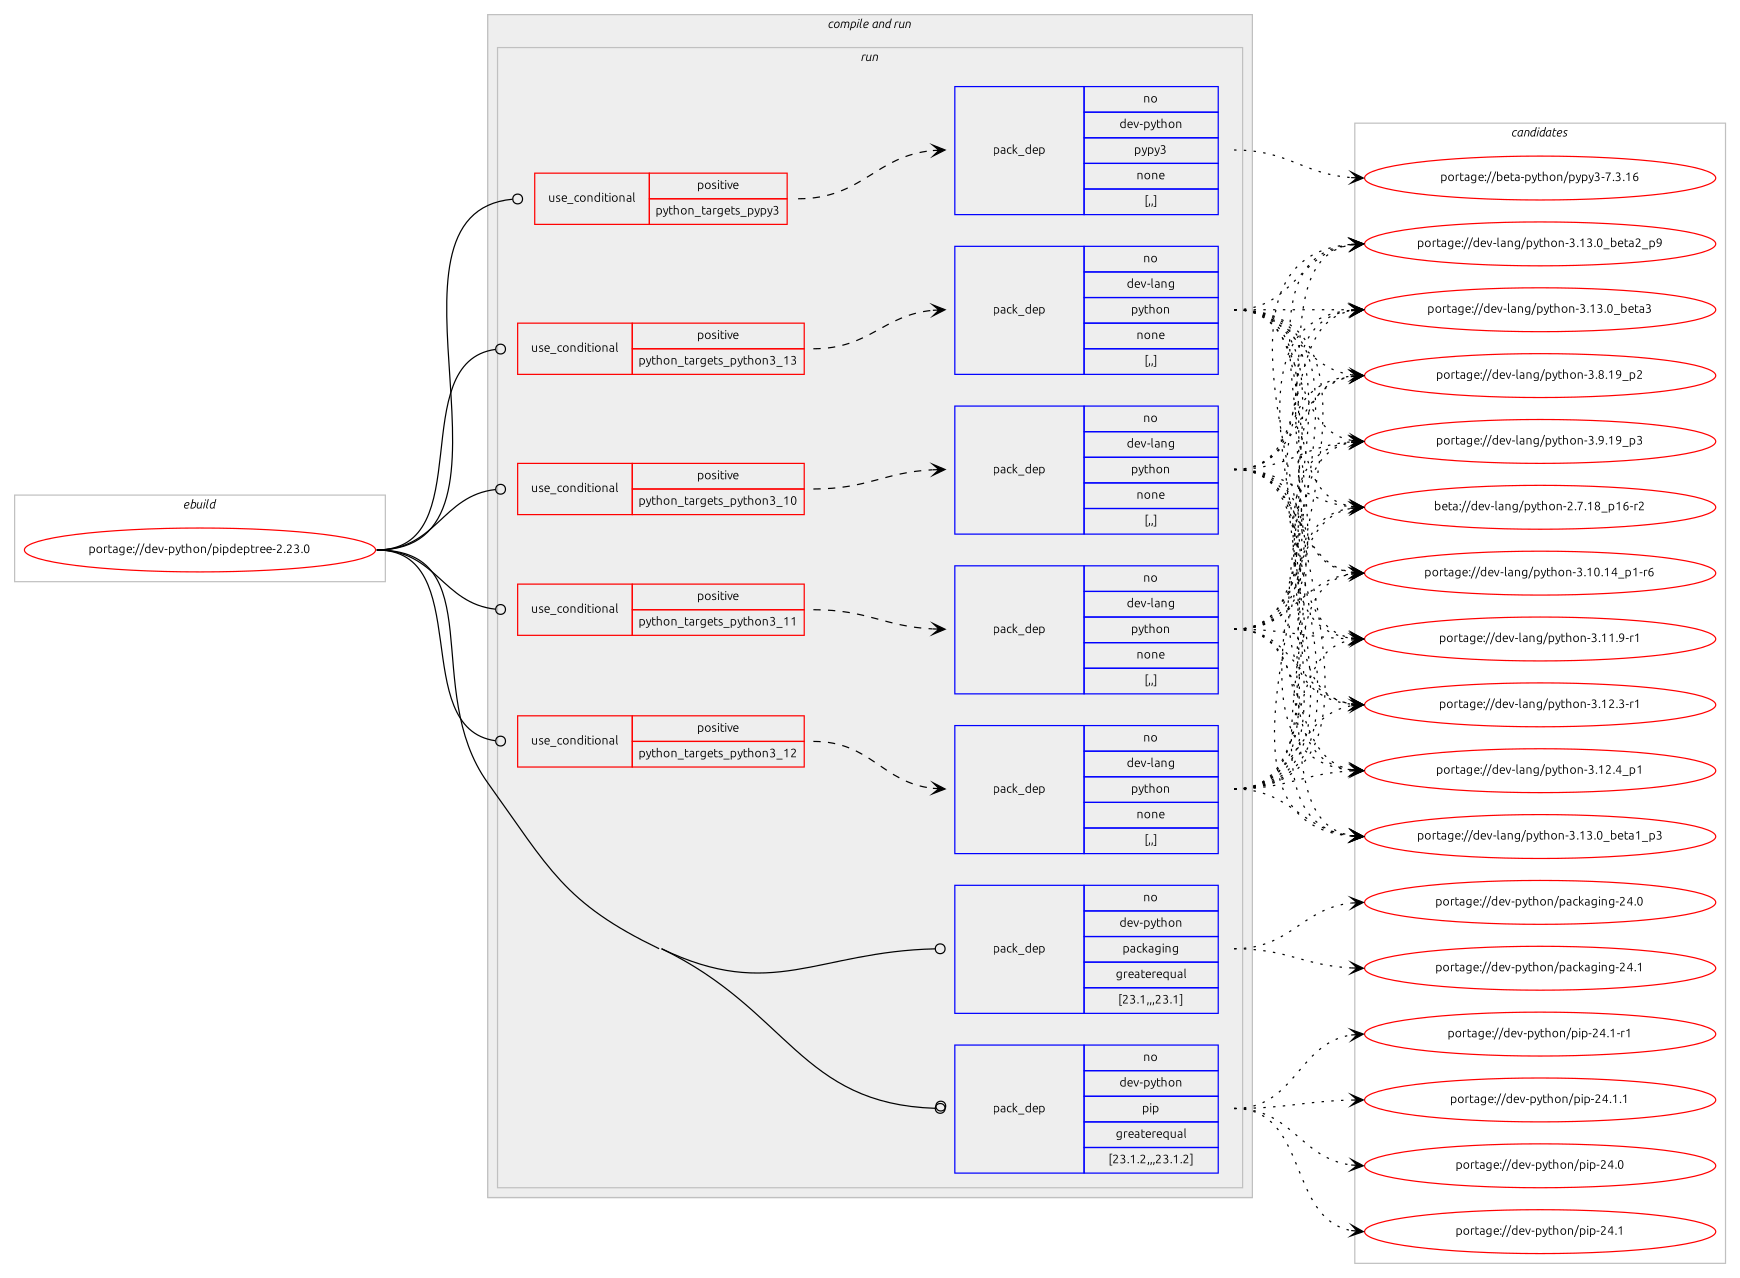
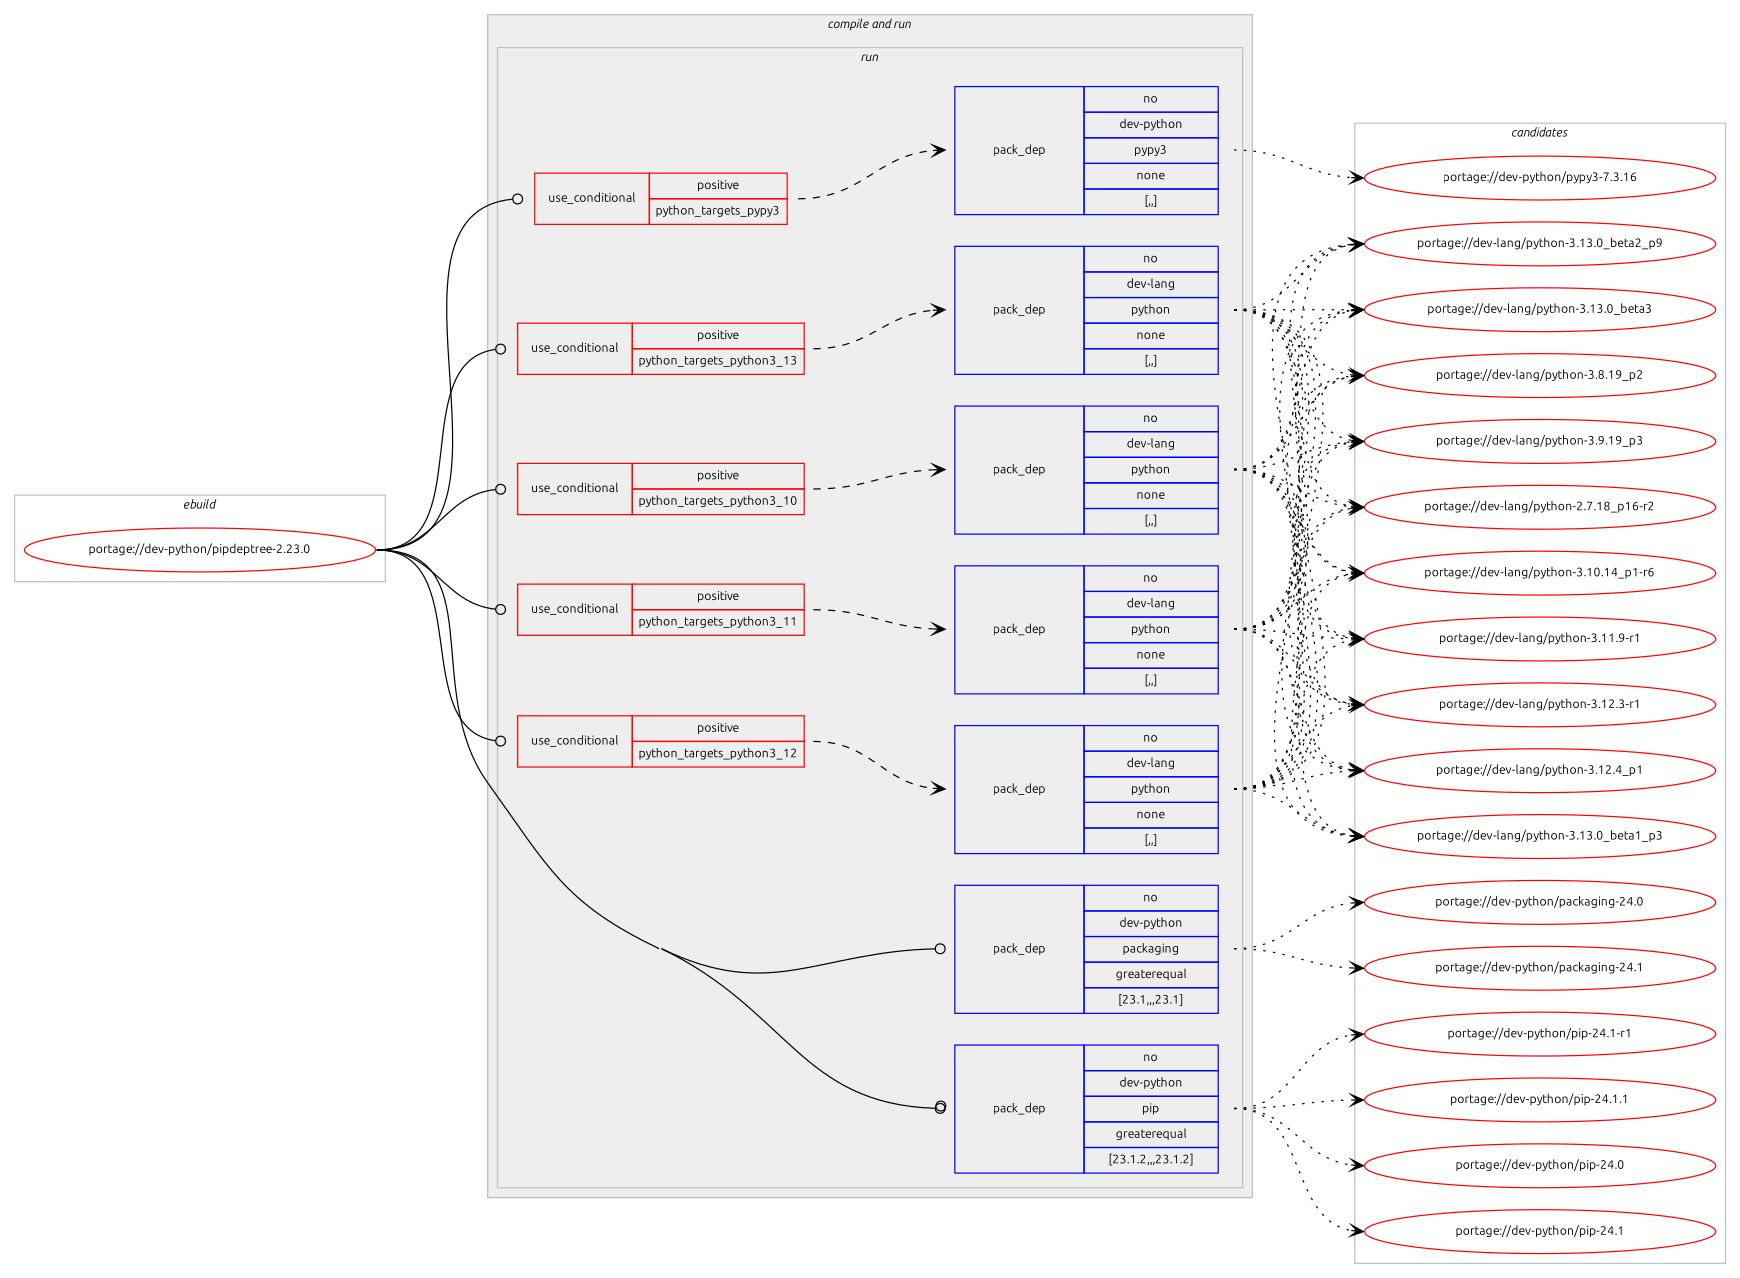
(1540, 178) -> (1540, 178)
(1540, 507) -> (1540, 507)
